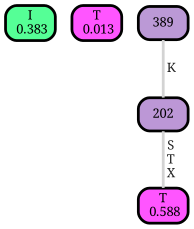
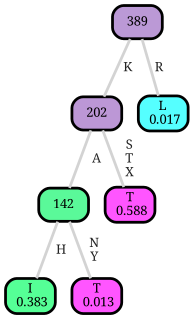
none -> (163, 113)
none -> (64, 205)
